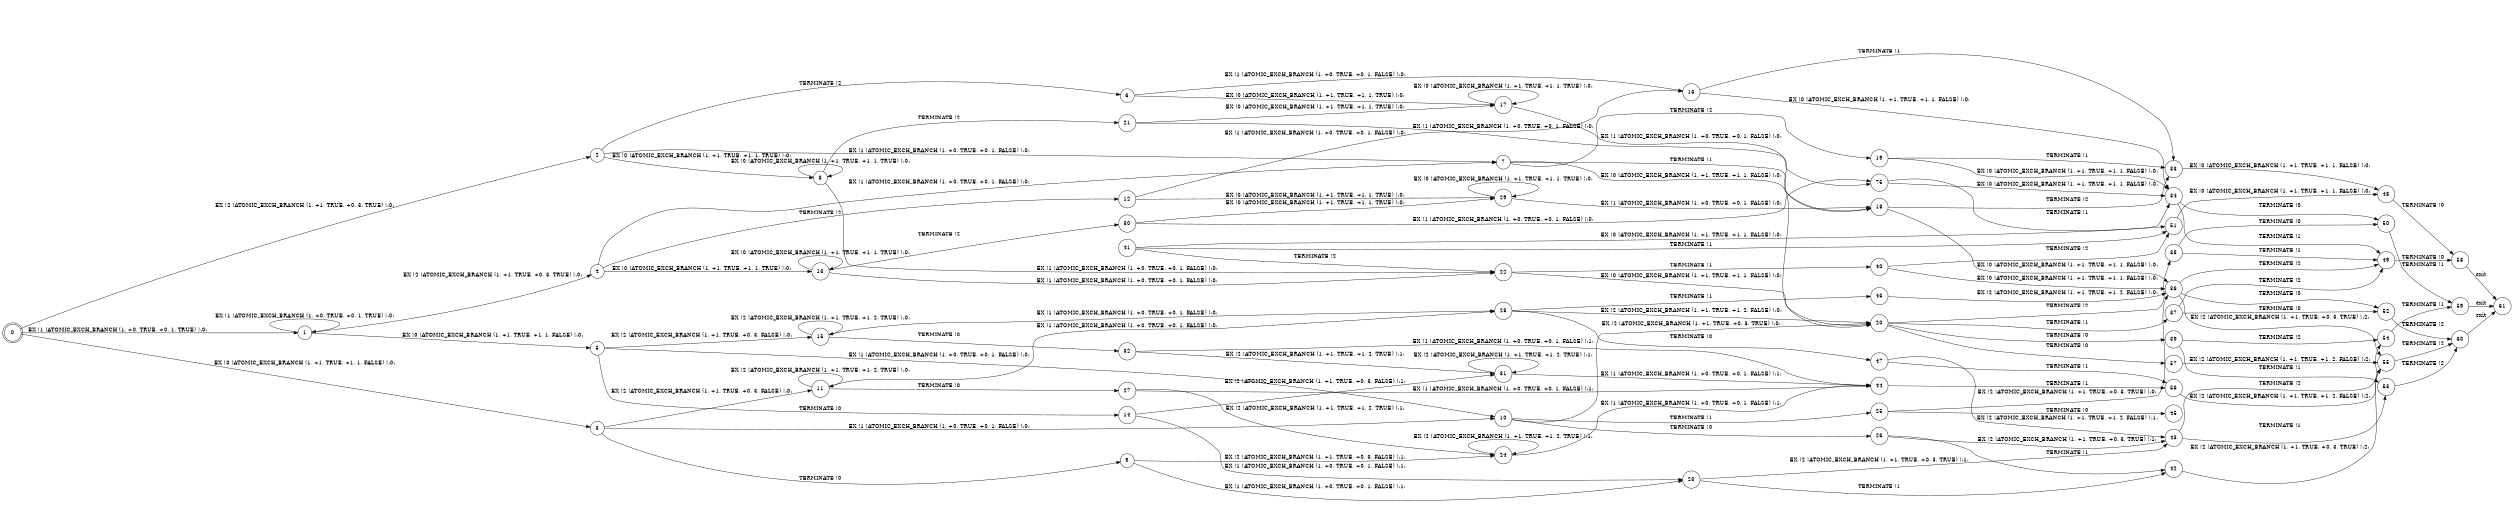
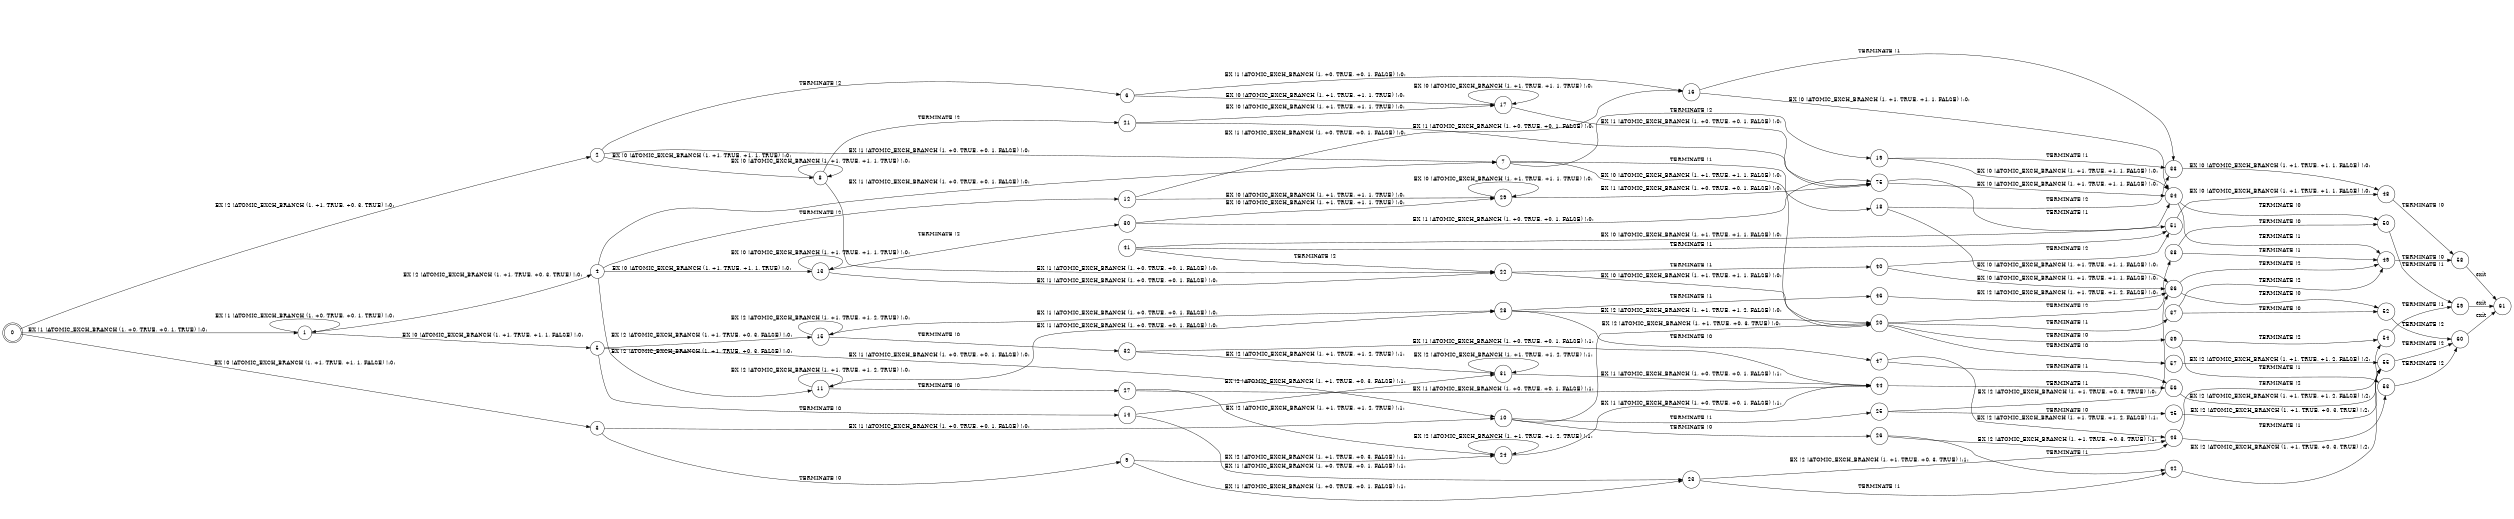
(1707, 143) -> (1708, 127)
(1689, 209) -> (1690, 195)
(2276, 328) -> (2299, 420)
(696, 411) -> (667, 386)
